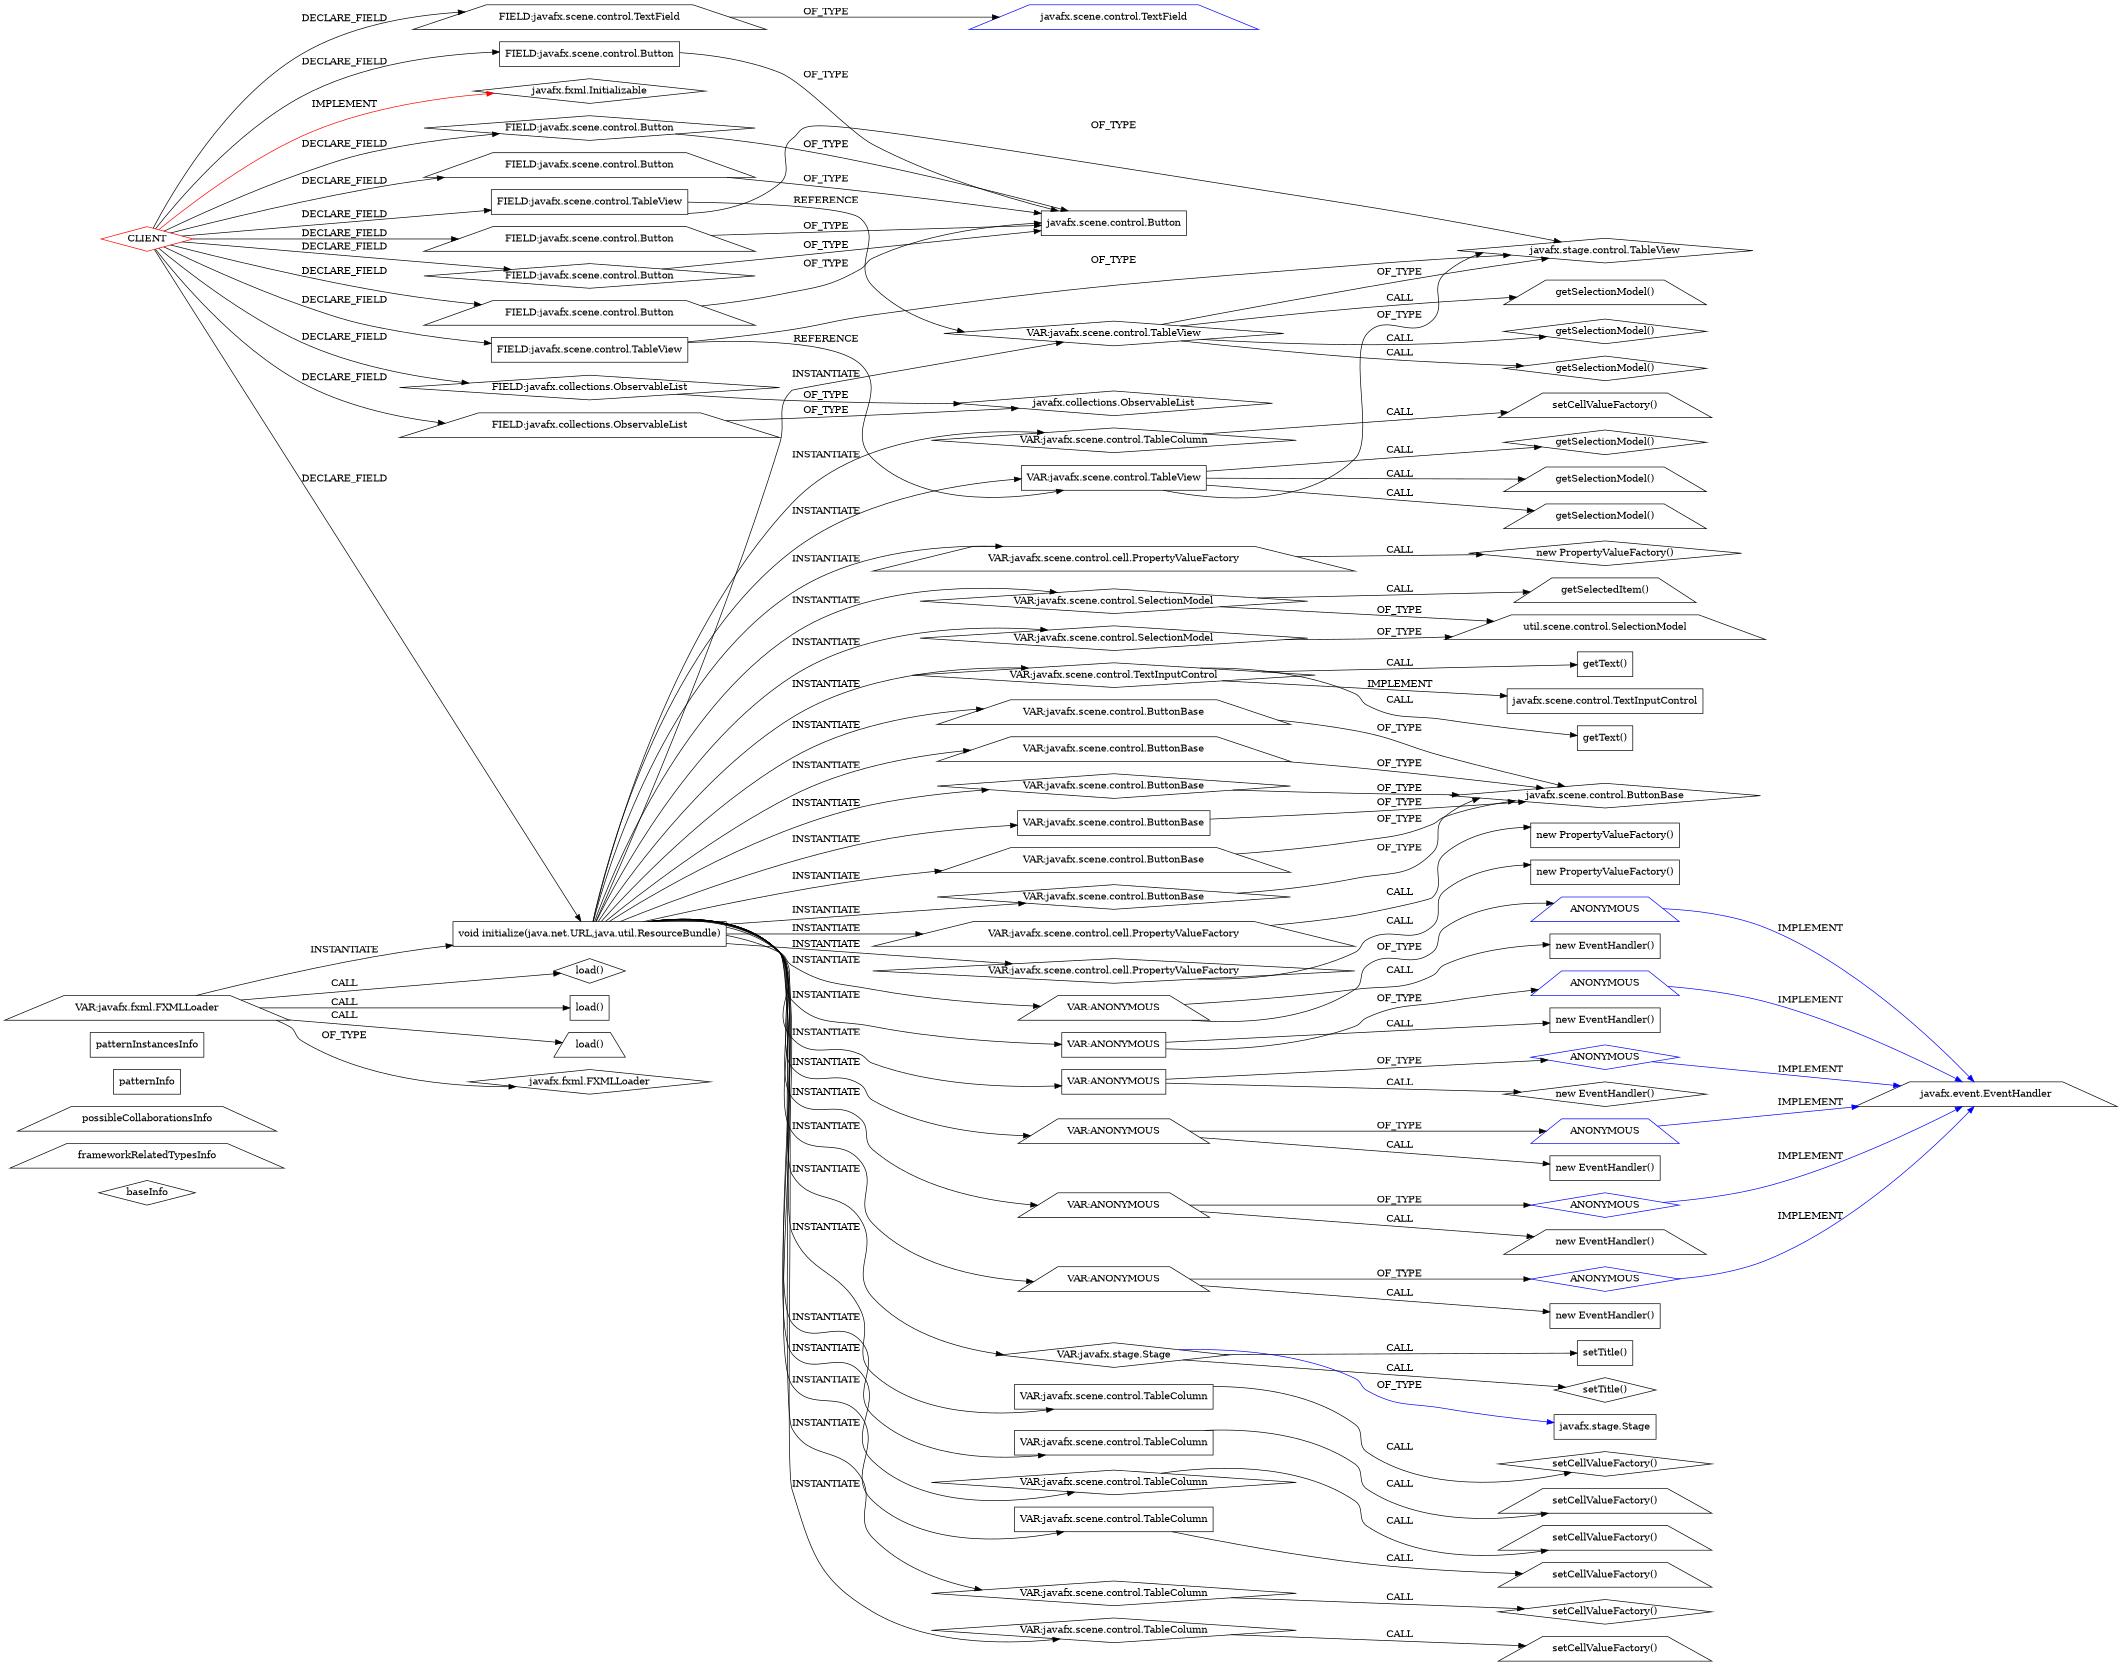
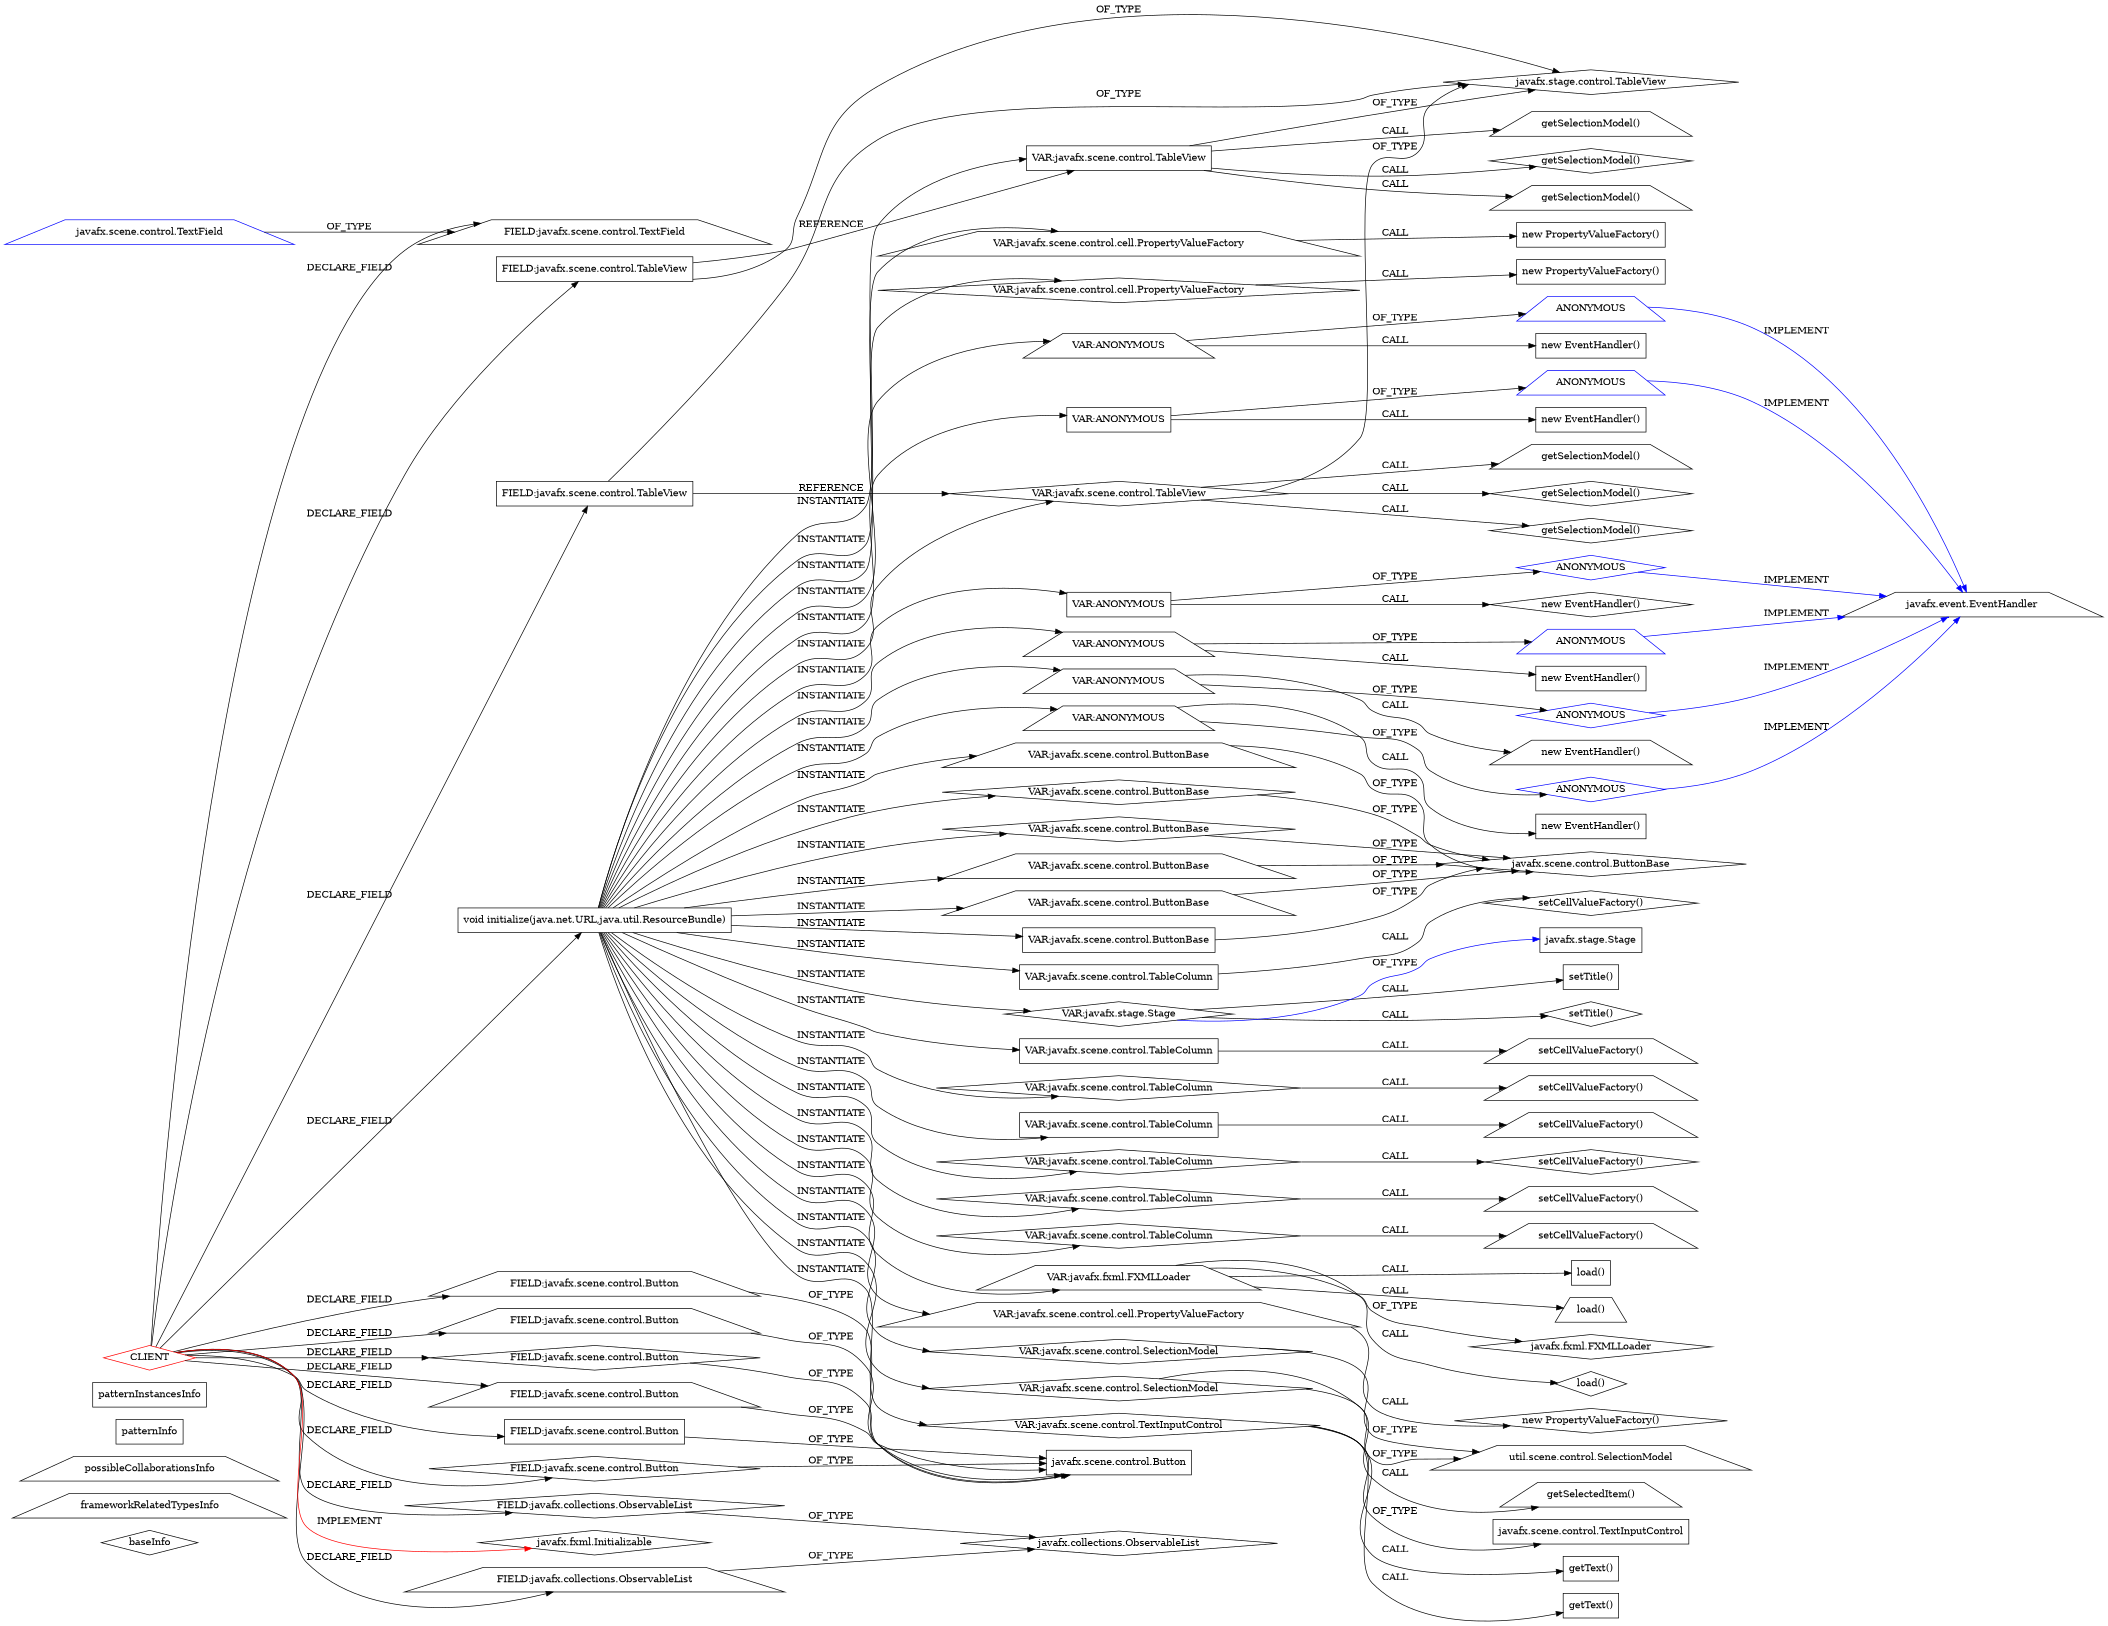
(861, 17) -> (356, 232)
(1400, 684) -> (1395, 1511)
(320, 967) -> (806, 1175)
